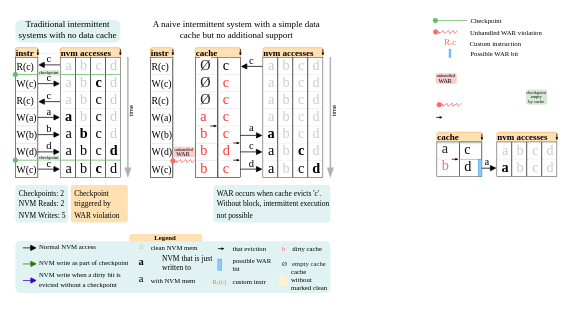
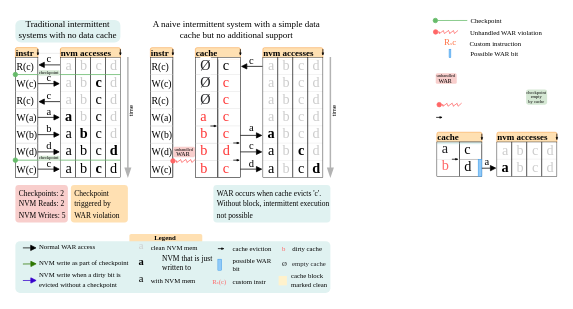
(42, 204) -> (42, 204)
(74, 246) -> (74, 246)
(255, 249) -> (257, 249)
(310, 280) -> (310, 280)
